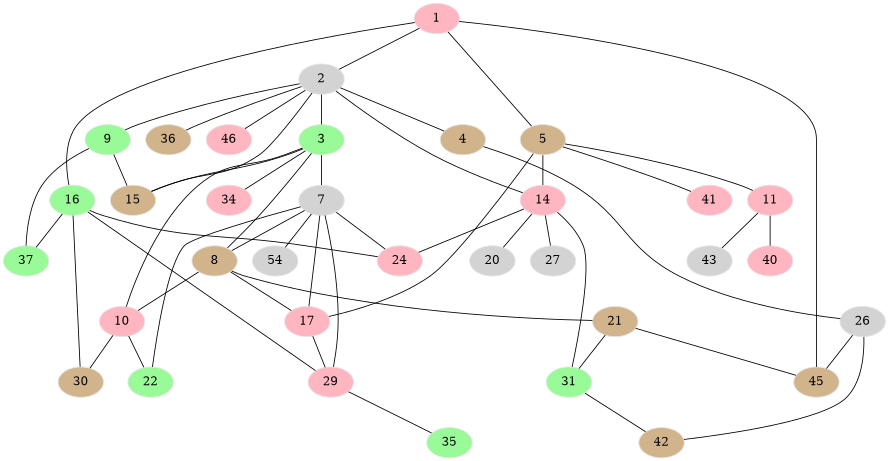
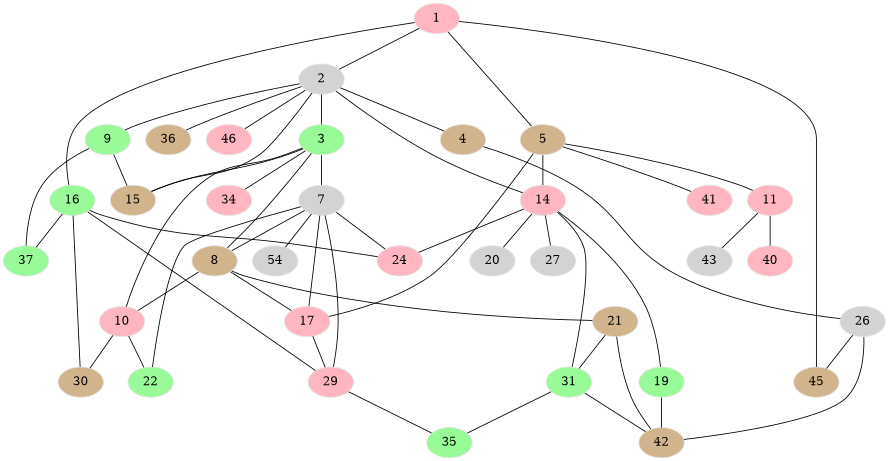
(716, 352) -> (627, 385)
none -> (662, 382)
none -> (509, 412)
